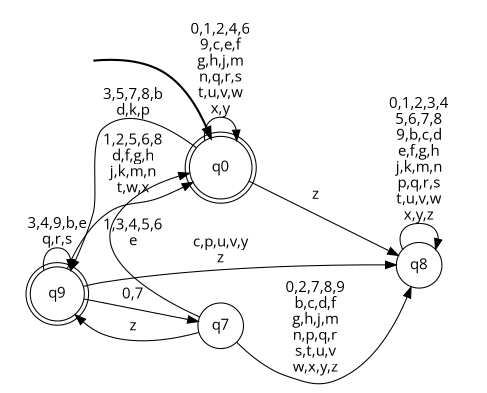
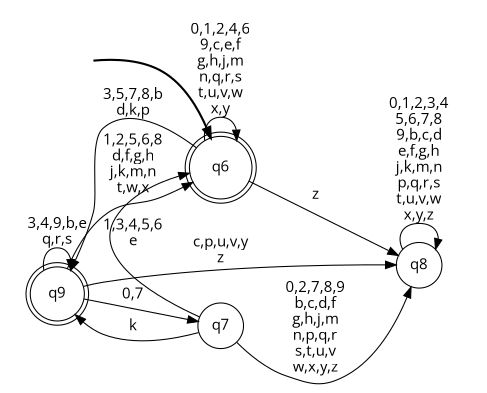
(221, 168) -> (221, 168)
(133, 326) -> (133, 326)
